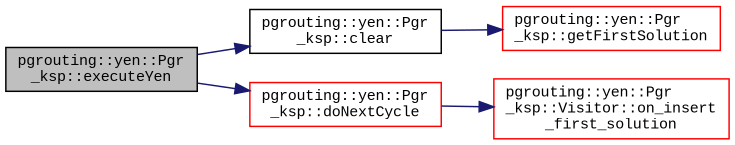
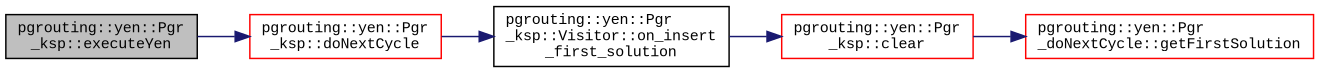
(611, 28) -> (1170, 37)
(346, 31) -> (877, 37)
(216, 52) -> (748, 37)
(611, 109) -> (611, 37)
